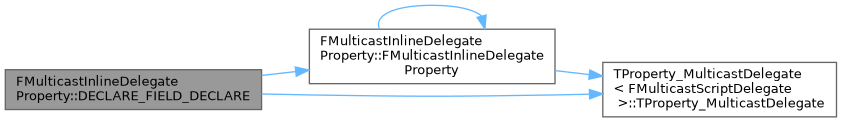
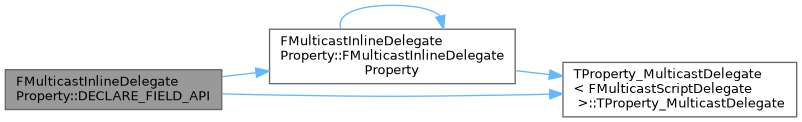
(133, 90) -> (114, 90)
